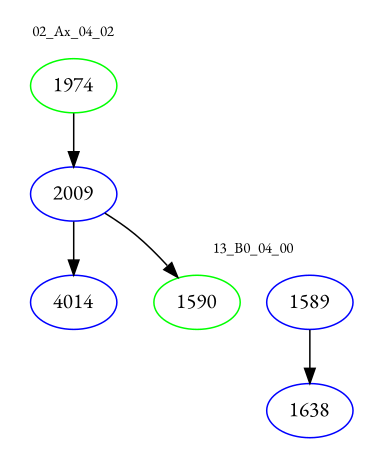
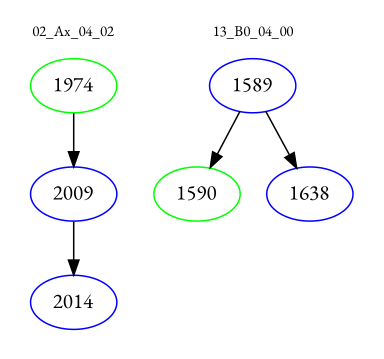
(152, 249) -> (229, 133)
(74, 302) -> (74, 302)
